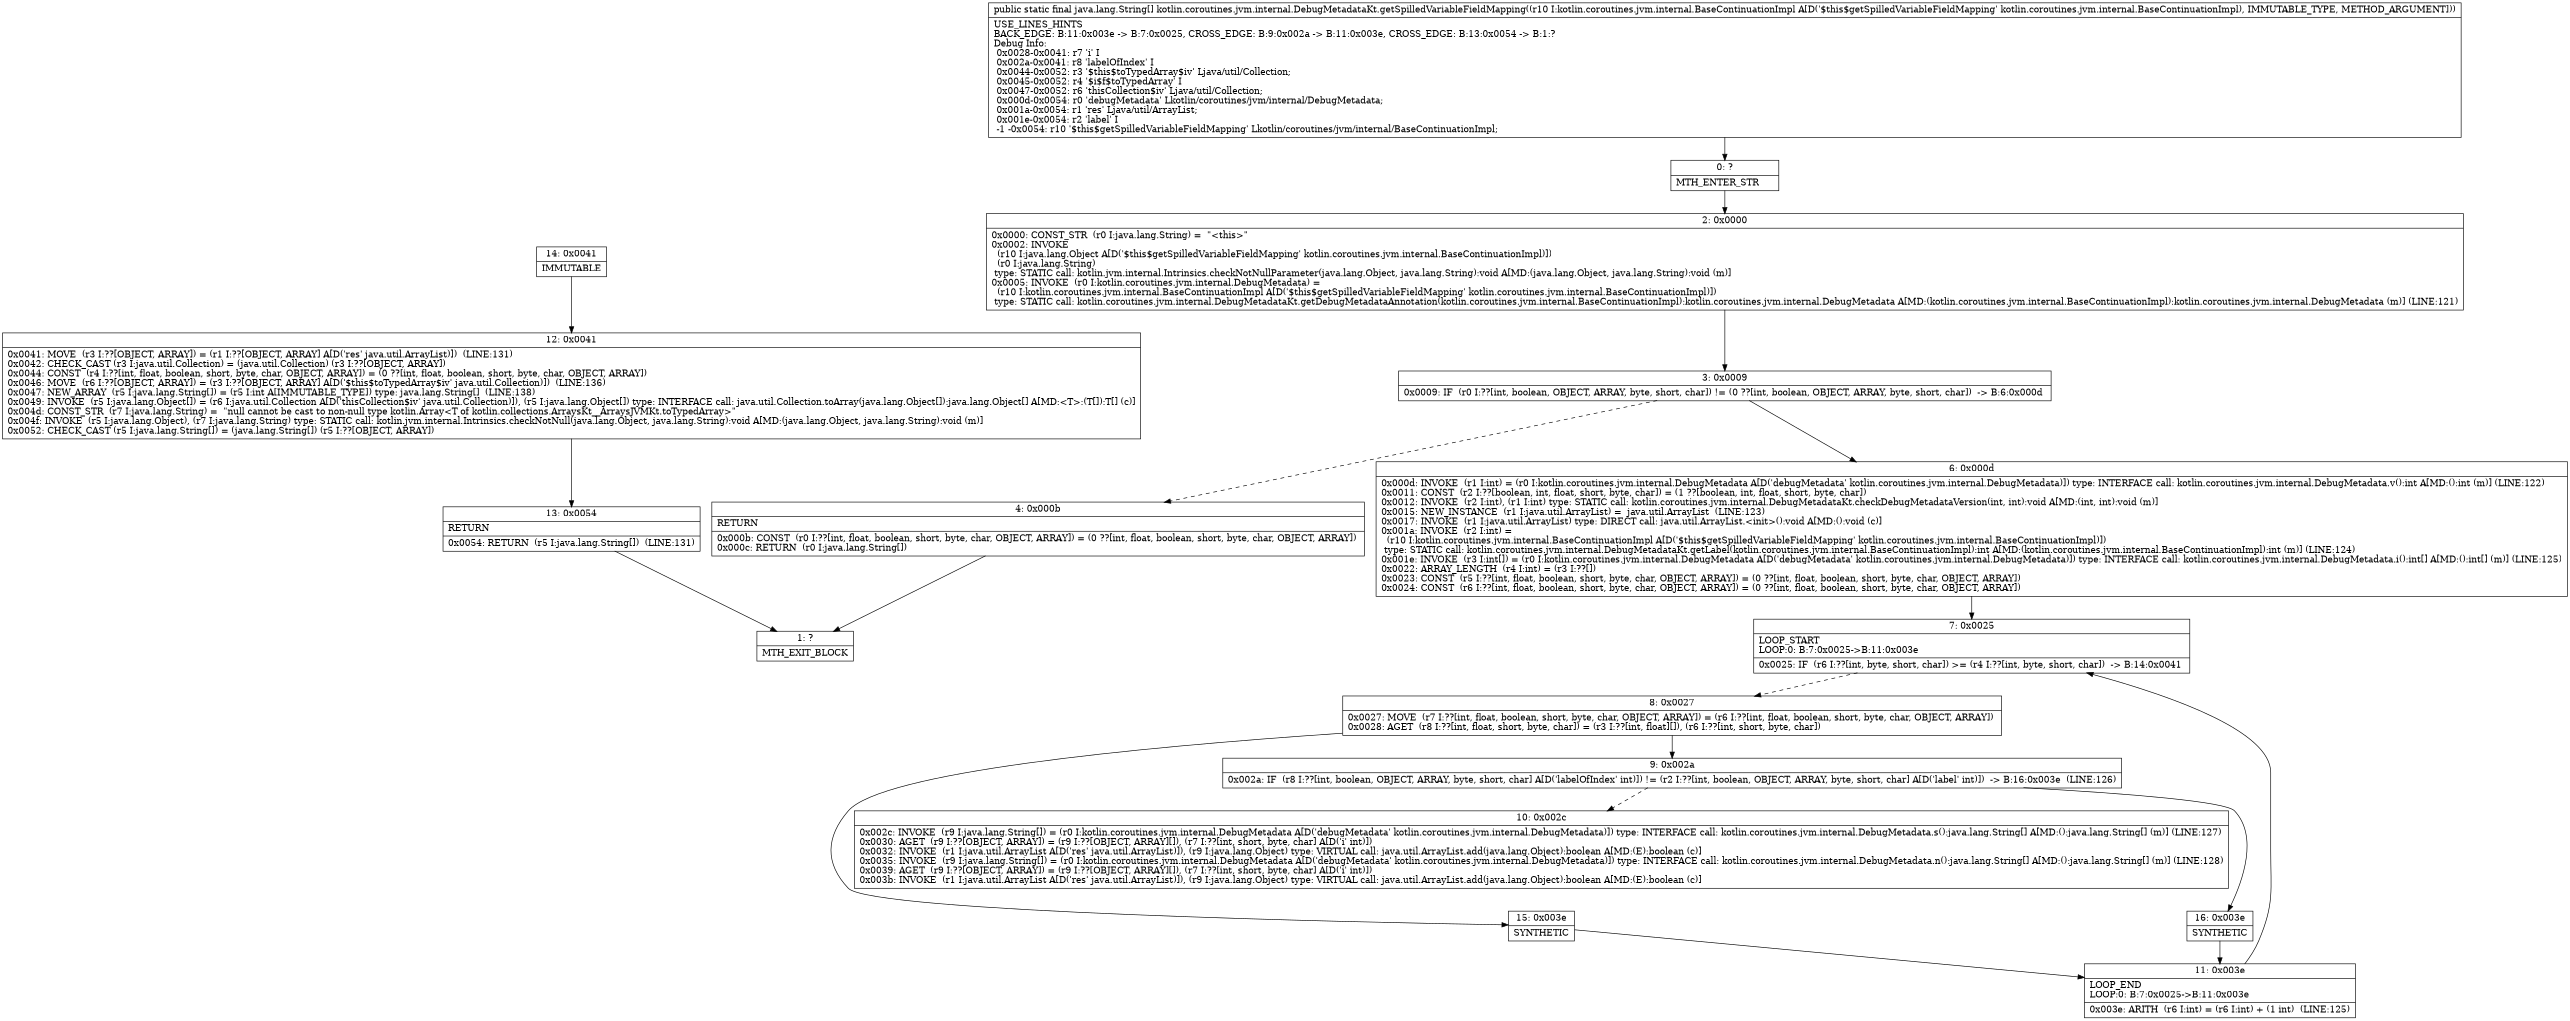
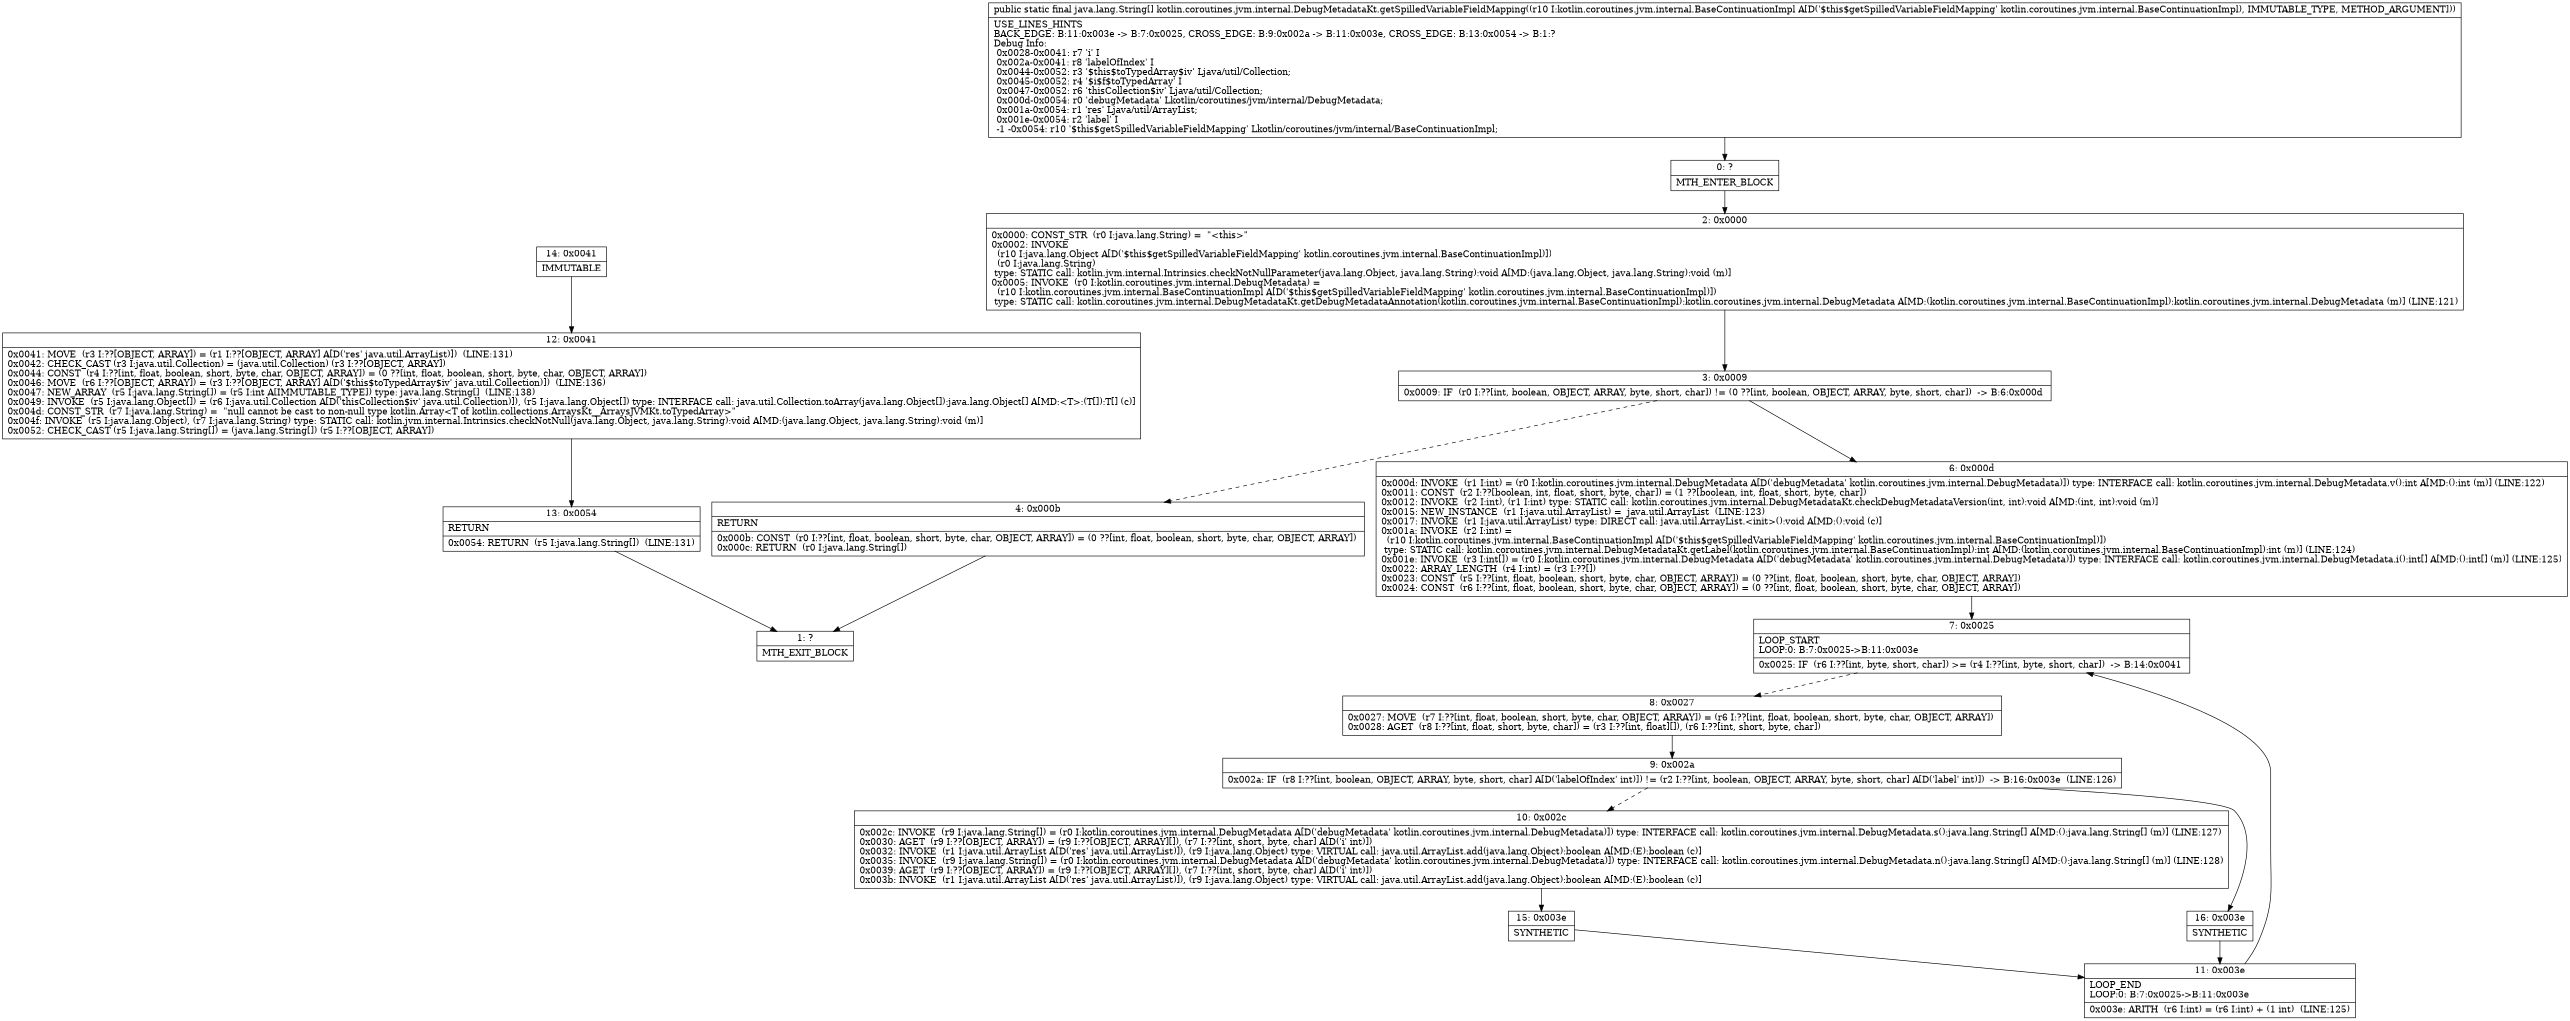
(1718, 183) -> (1725, 183)
(880, 897) -> (1541, 896)
